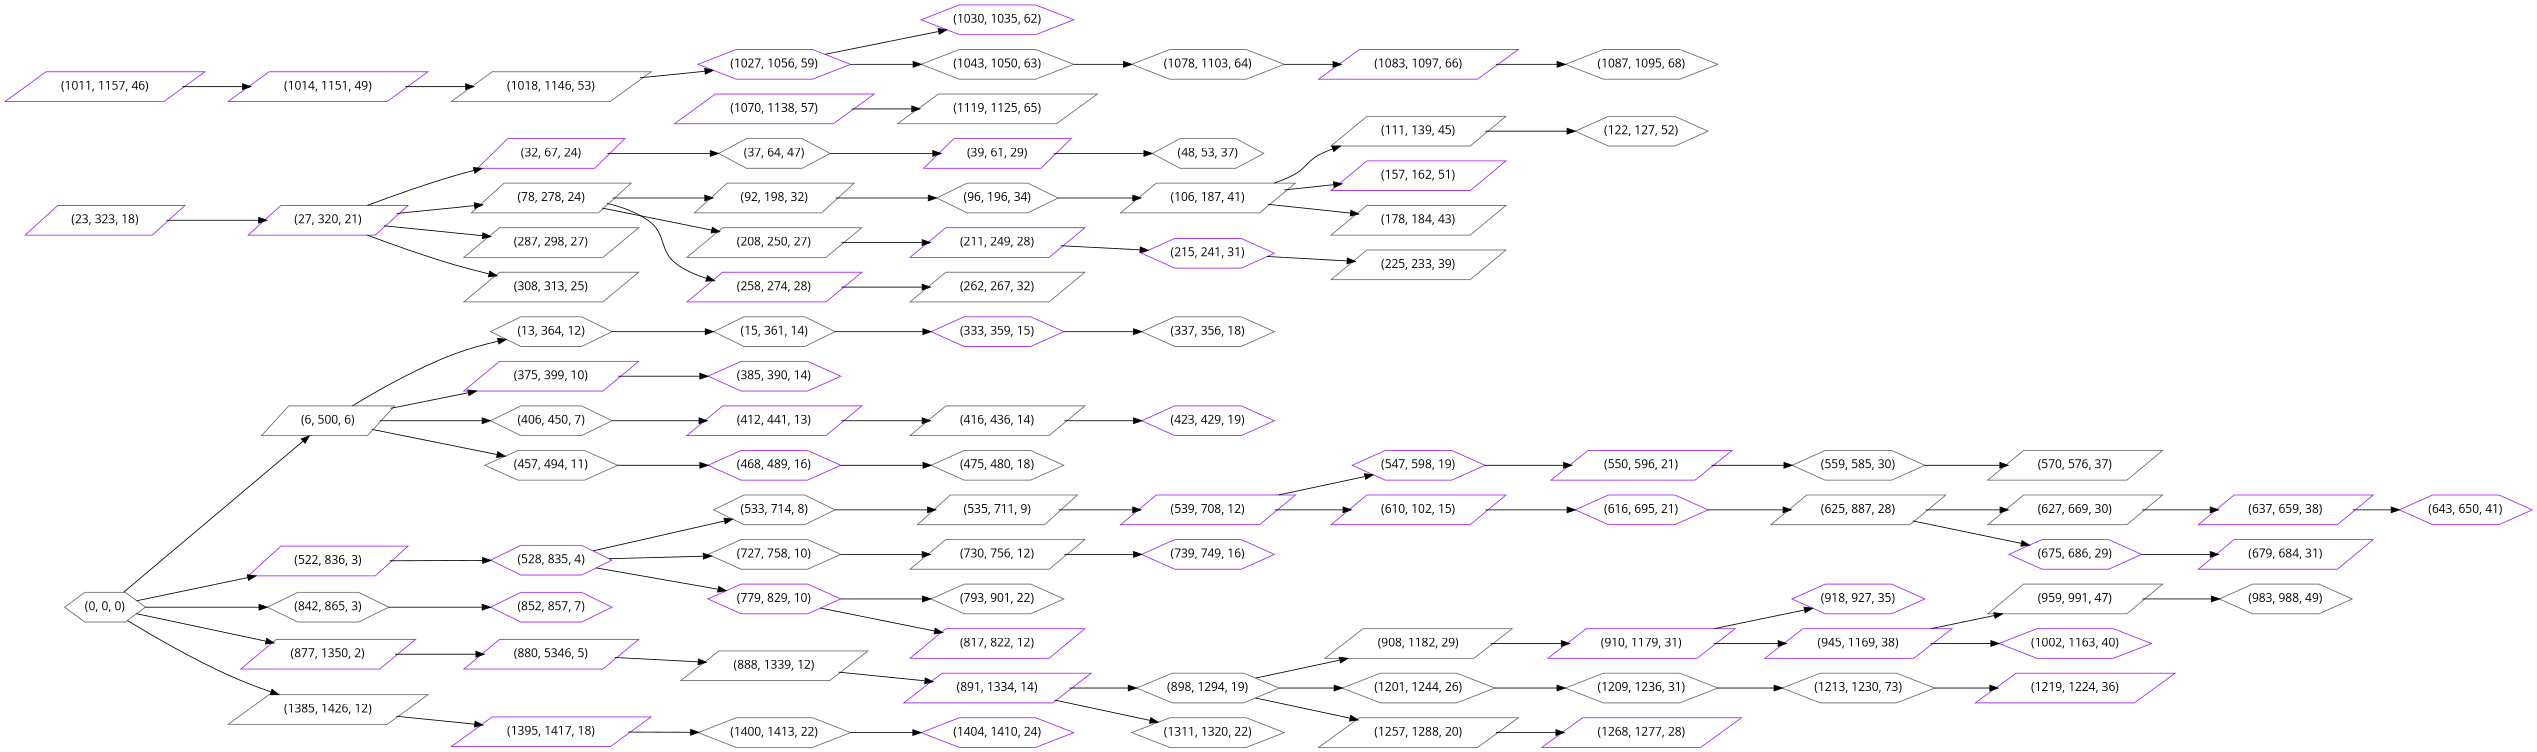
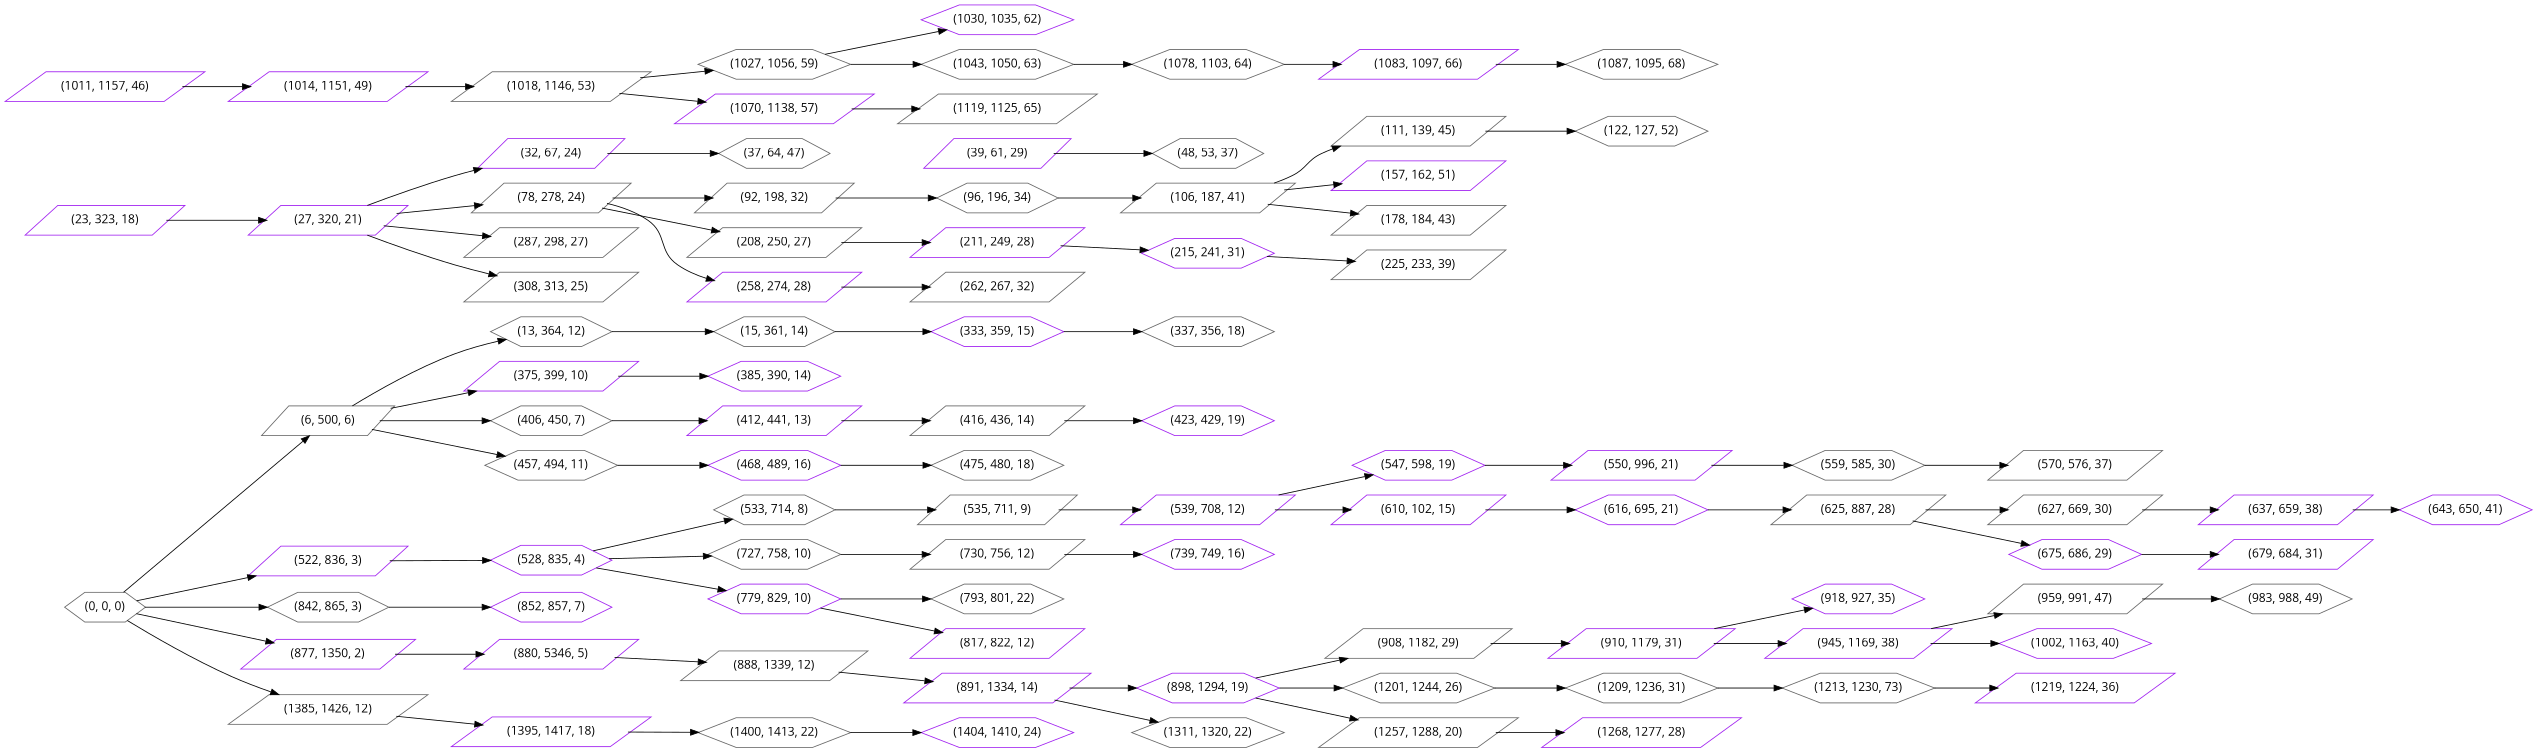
(774, 64) -> (774, 64)
none -> (658, 97)
(881, 153) -> none
(1642, 465) -> (1642, 465)
(997, 599) -> (997, 599)
(1208, 688) -> (1208, 688)
